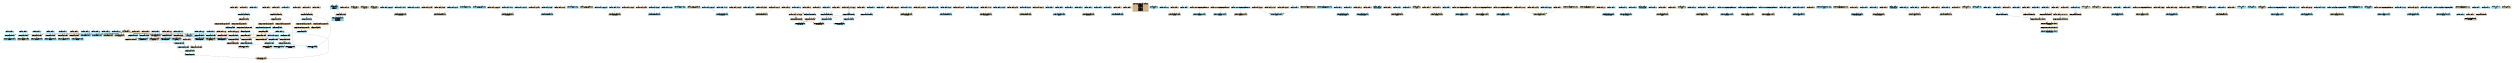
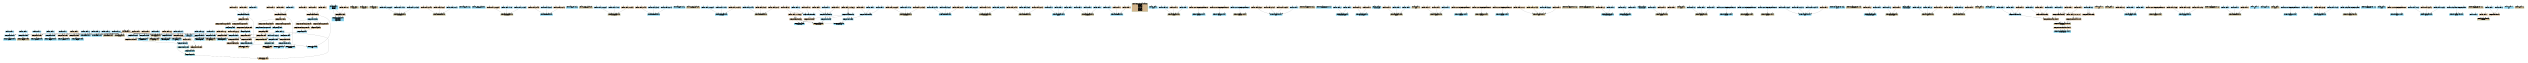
none -> (1798, 8)
